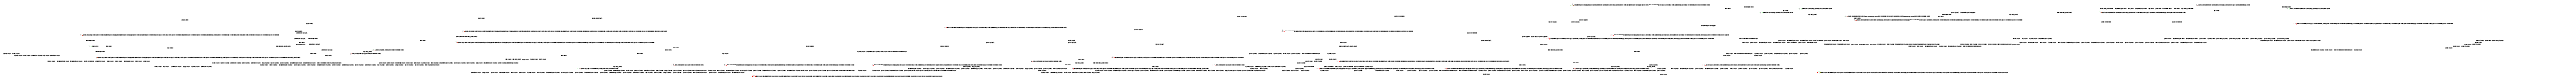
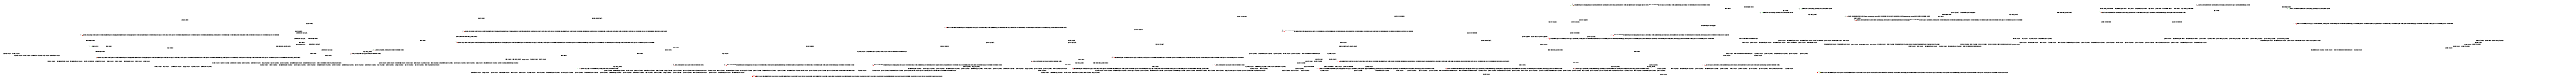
none -> (1448, 32)
(1159, 66) -> none
